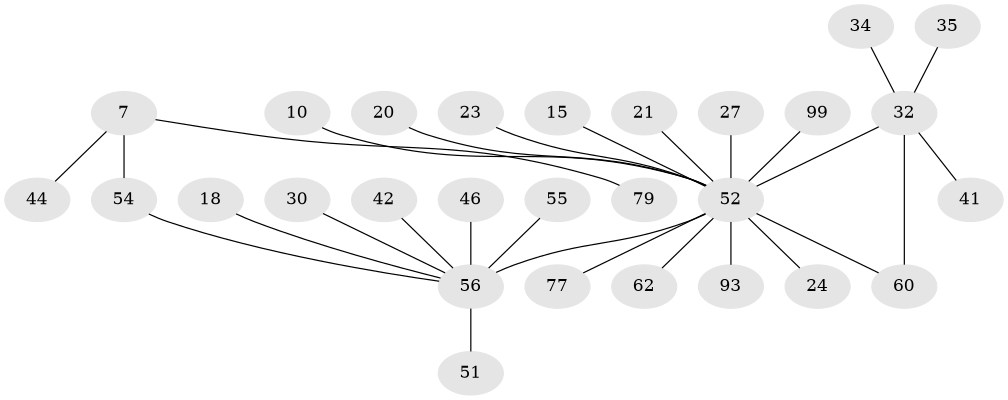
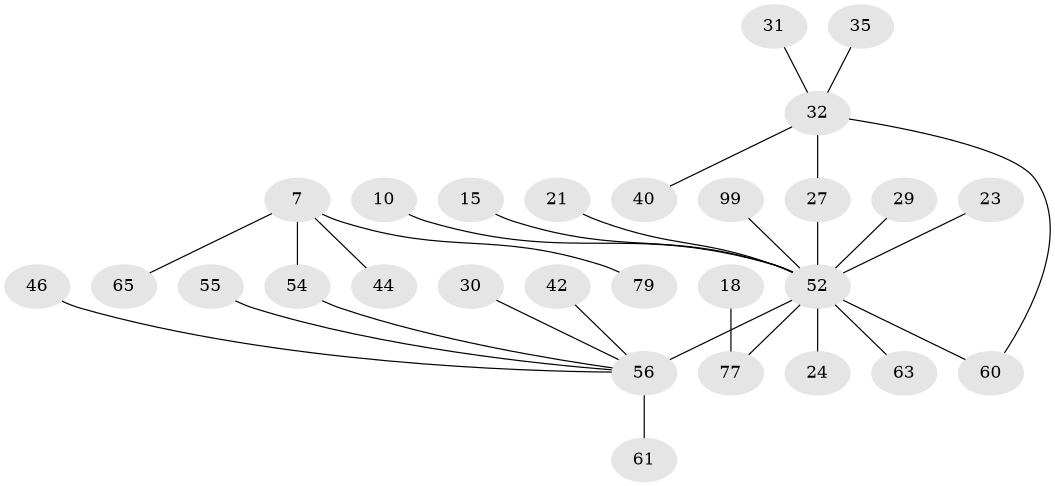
(861, 26) -> (774, 26)
(384, 113) -> (904, 200)
(818, 157) -> (818, 157)
(971, 200) -> (644, 200)
(337, 250) -> (731, 321)
none -> (124, 287)
(644, 287) -> none
(731, 287) -> (904, 373)
(471, 373) -> (644, 460)
